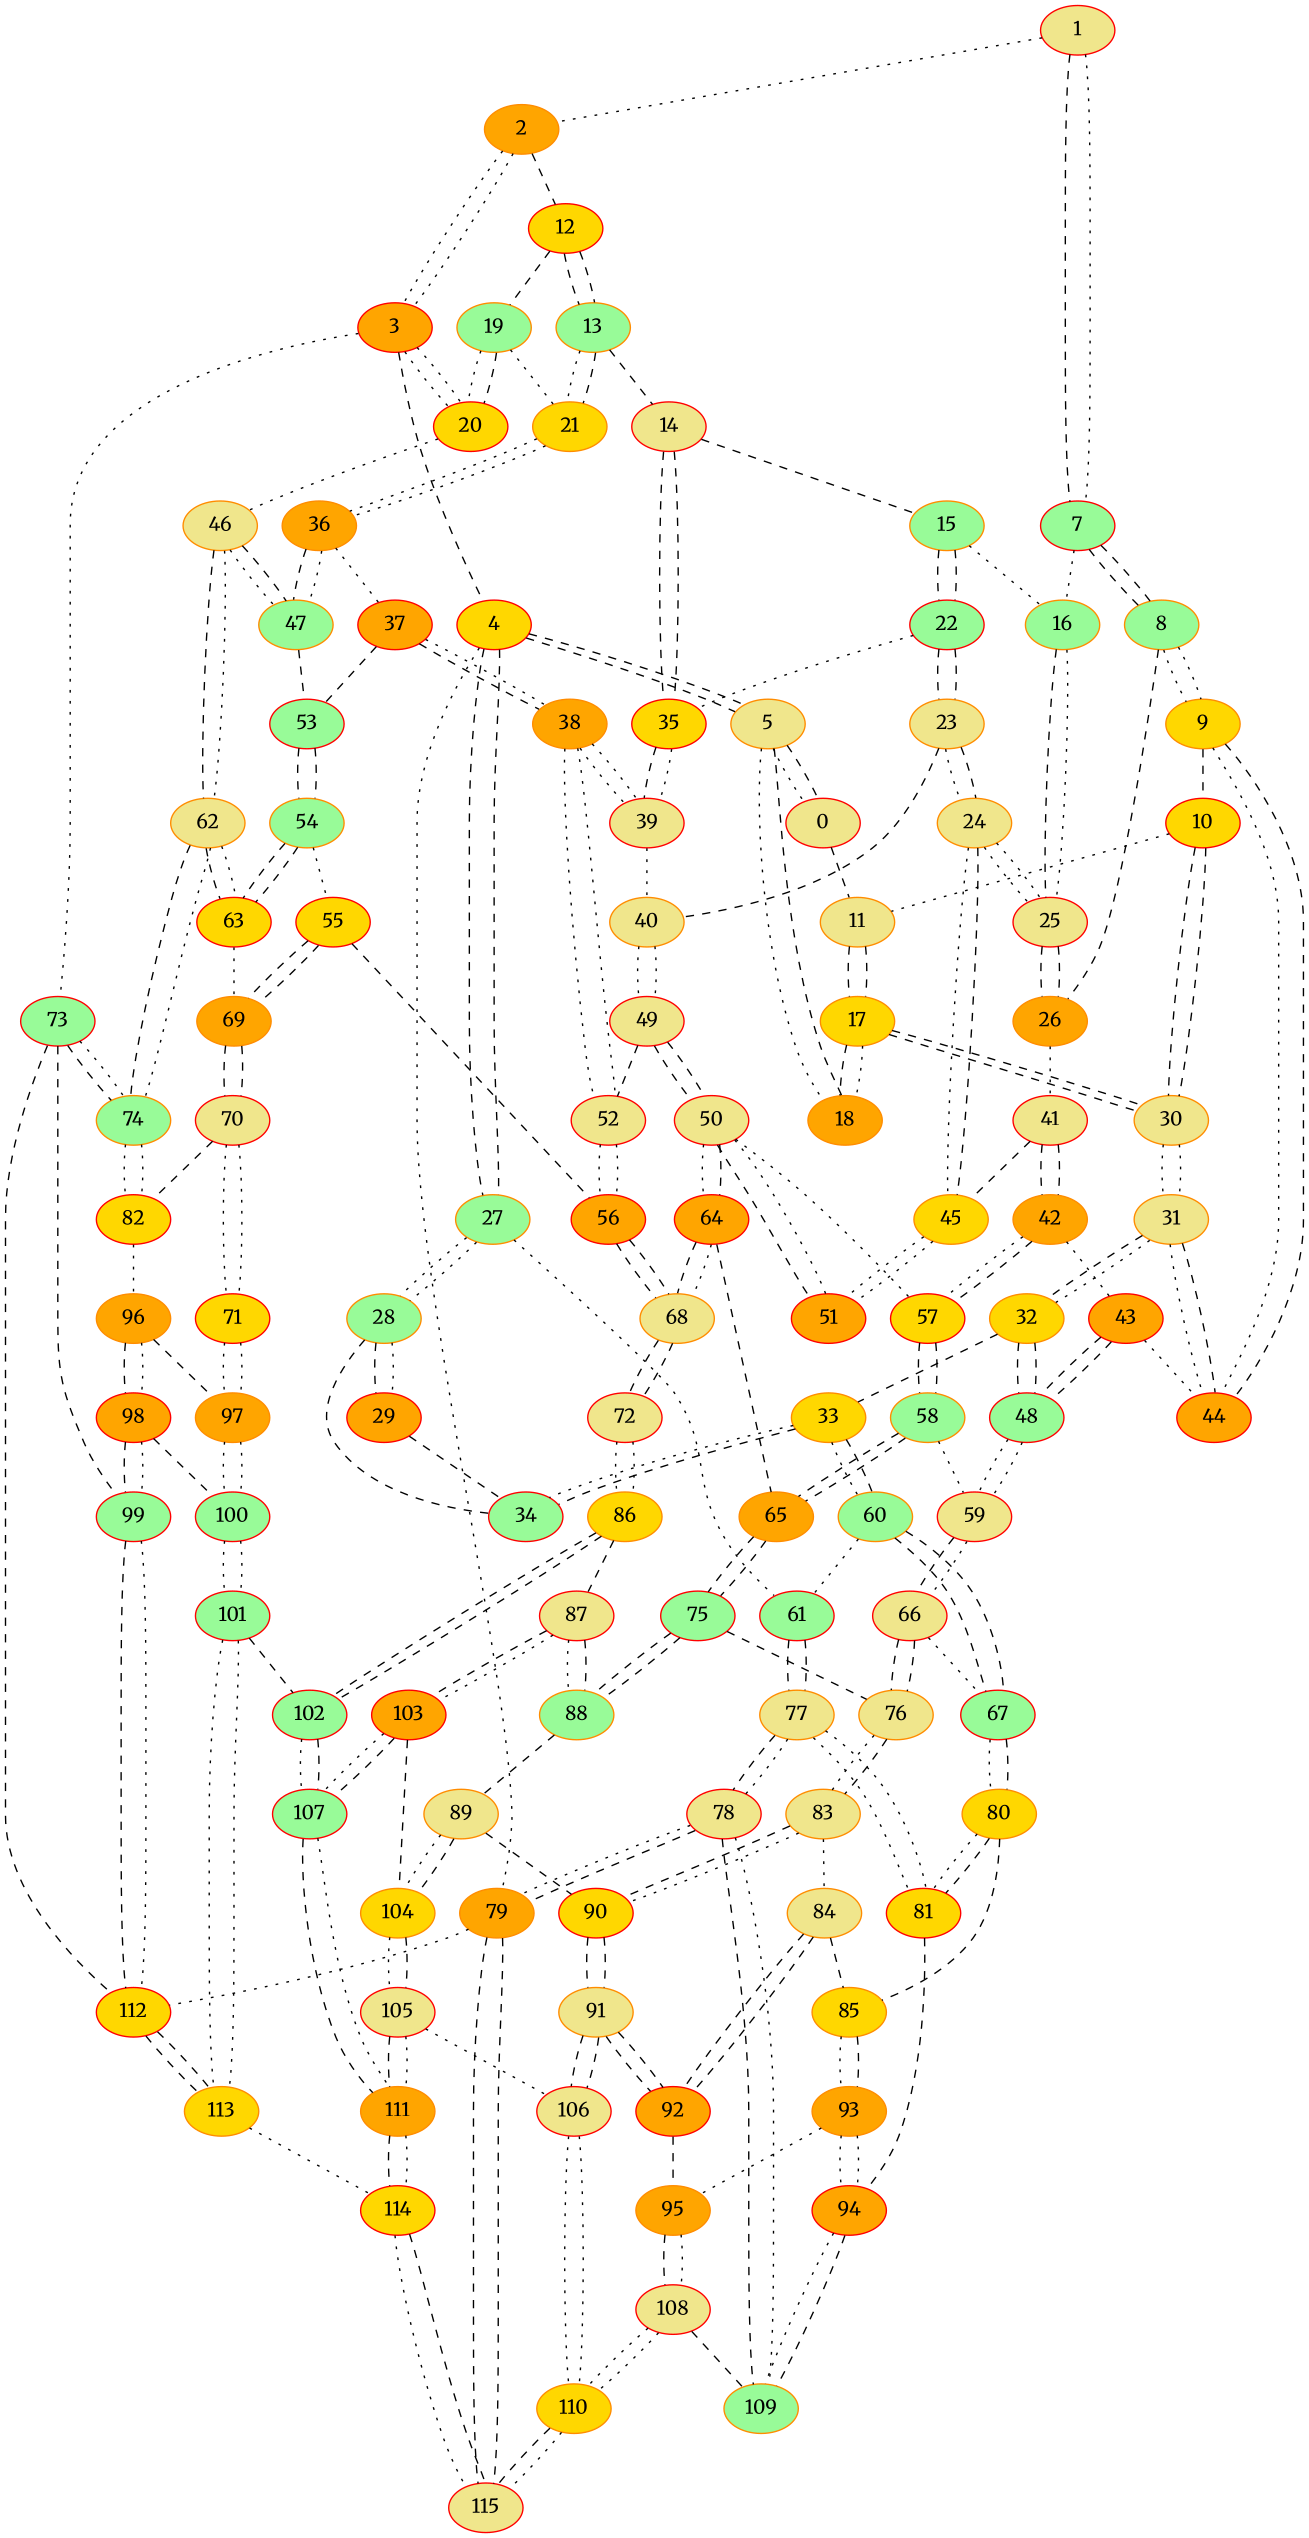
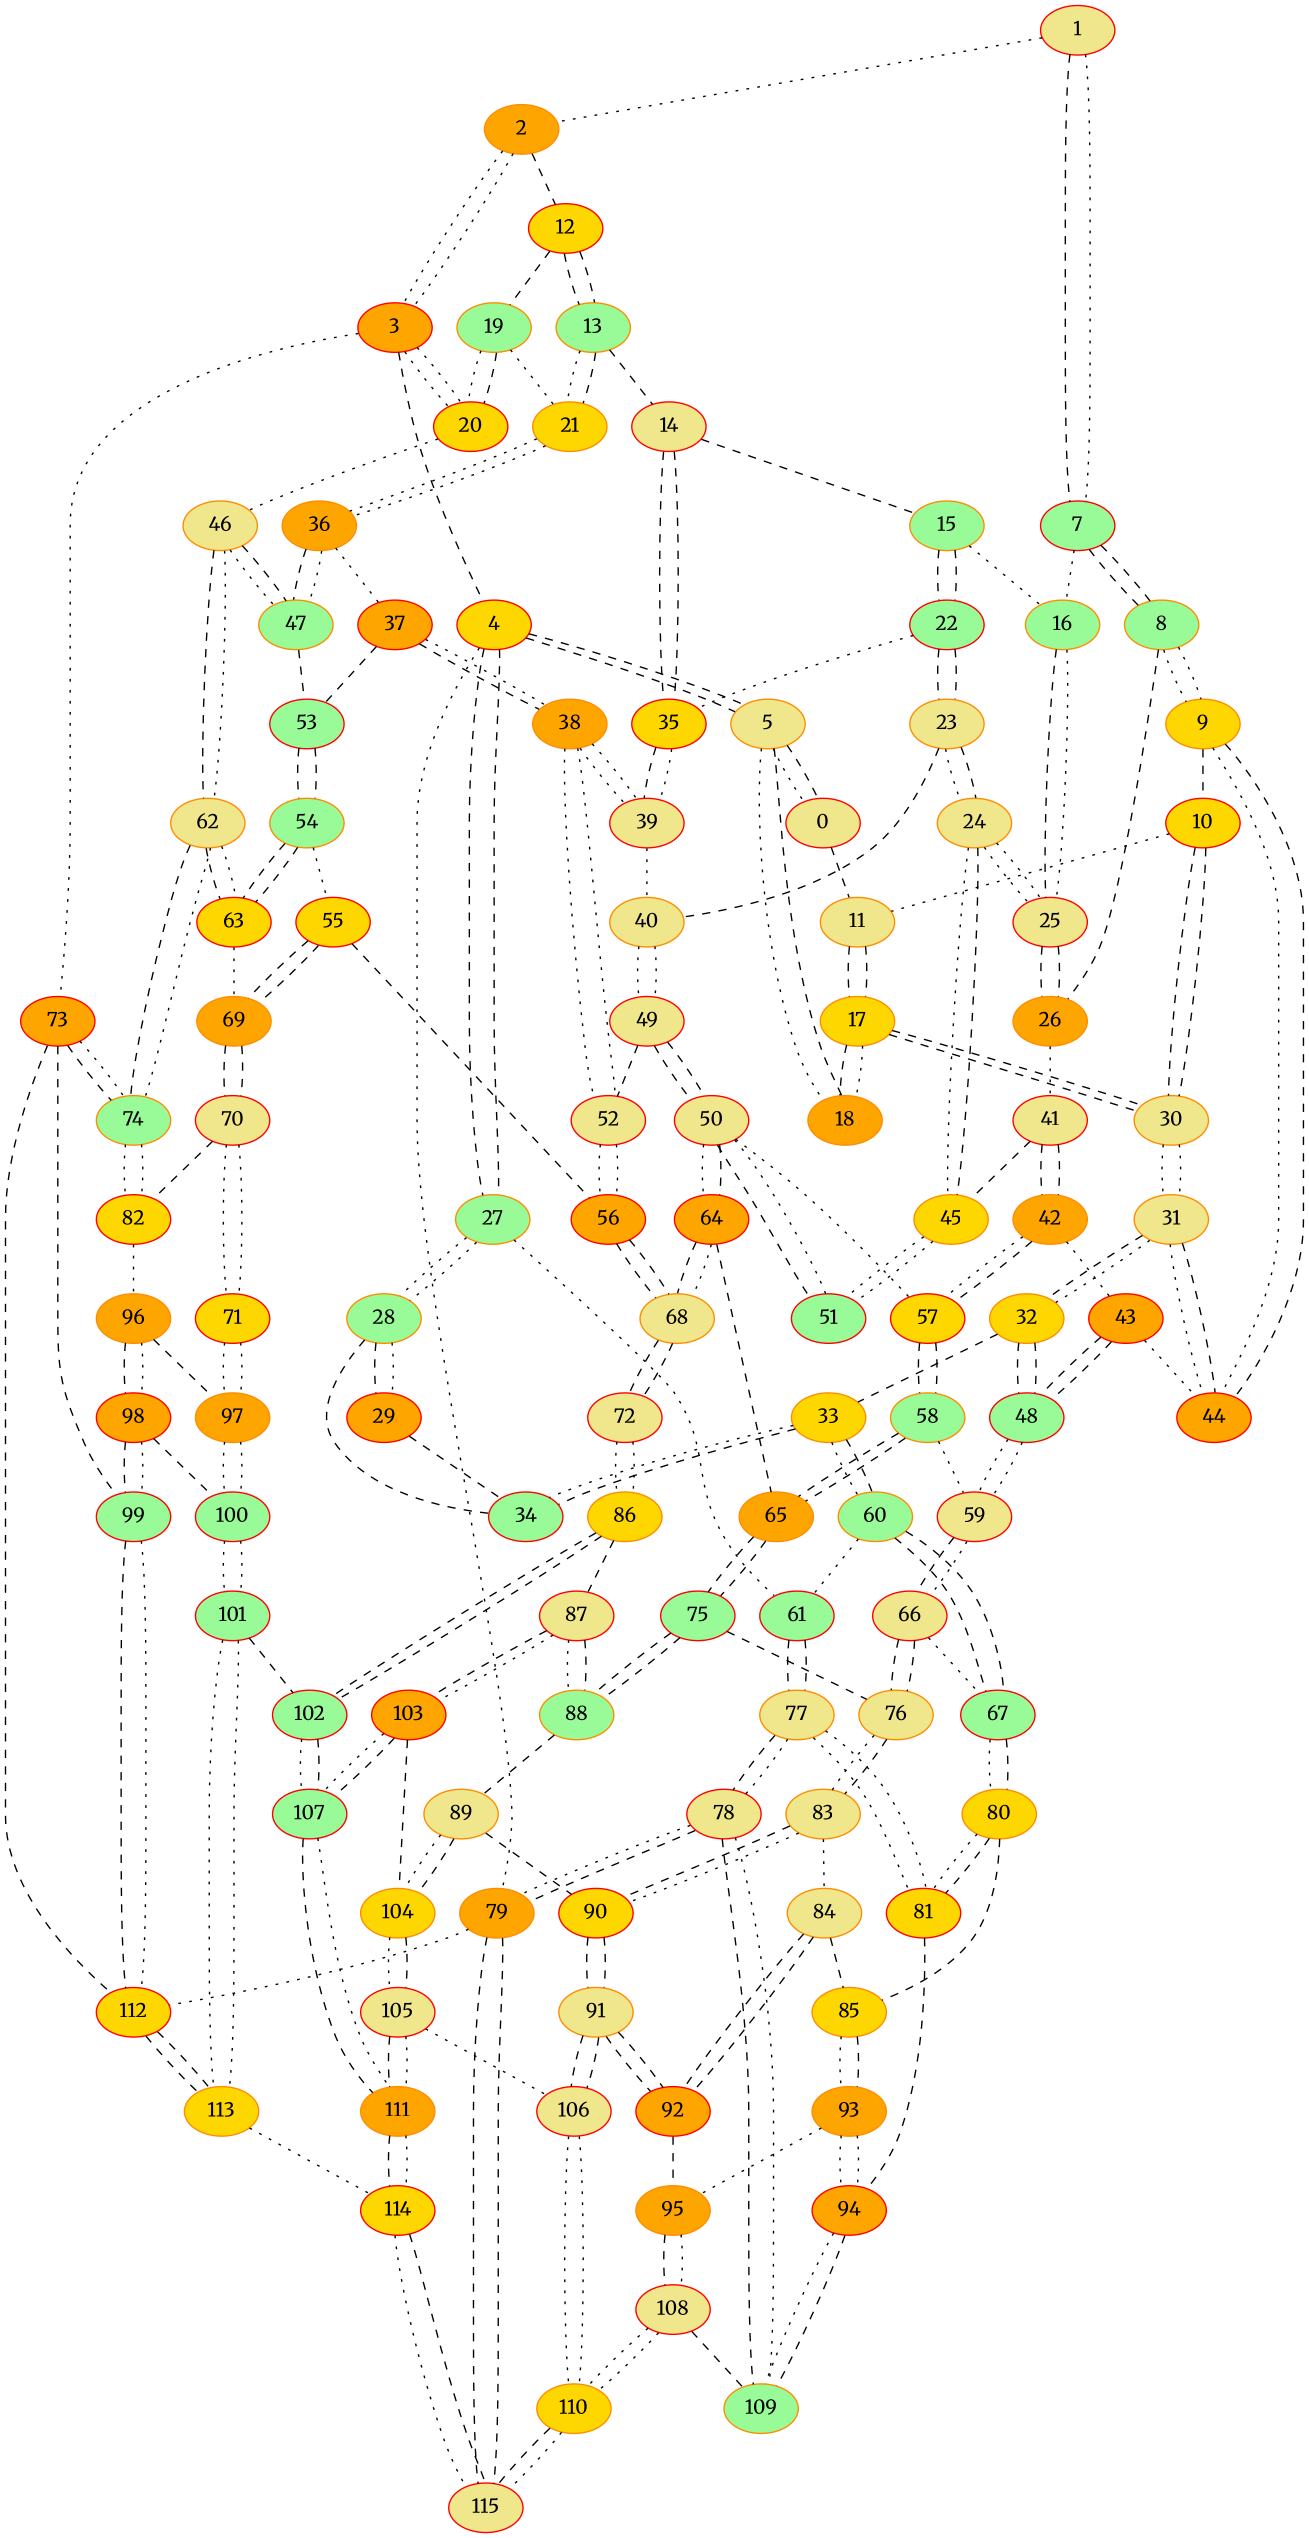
(58, 1021) -> (58, 1021)
(829, 1319) -> (829, 1319)
